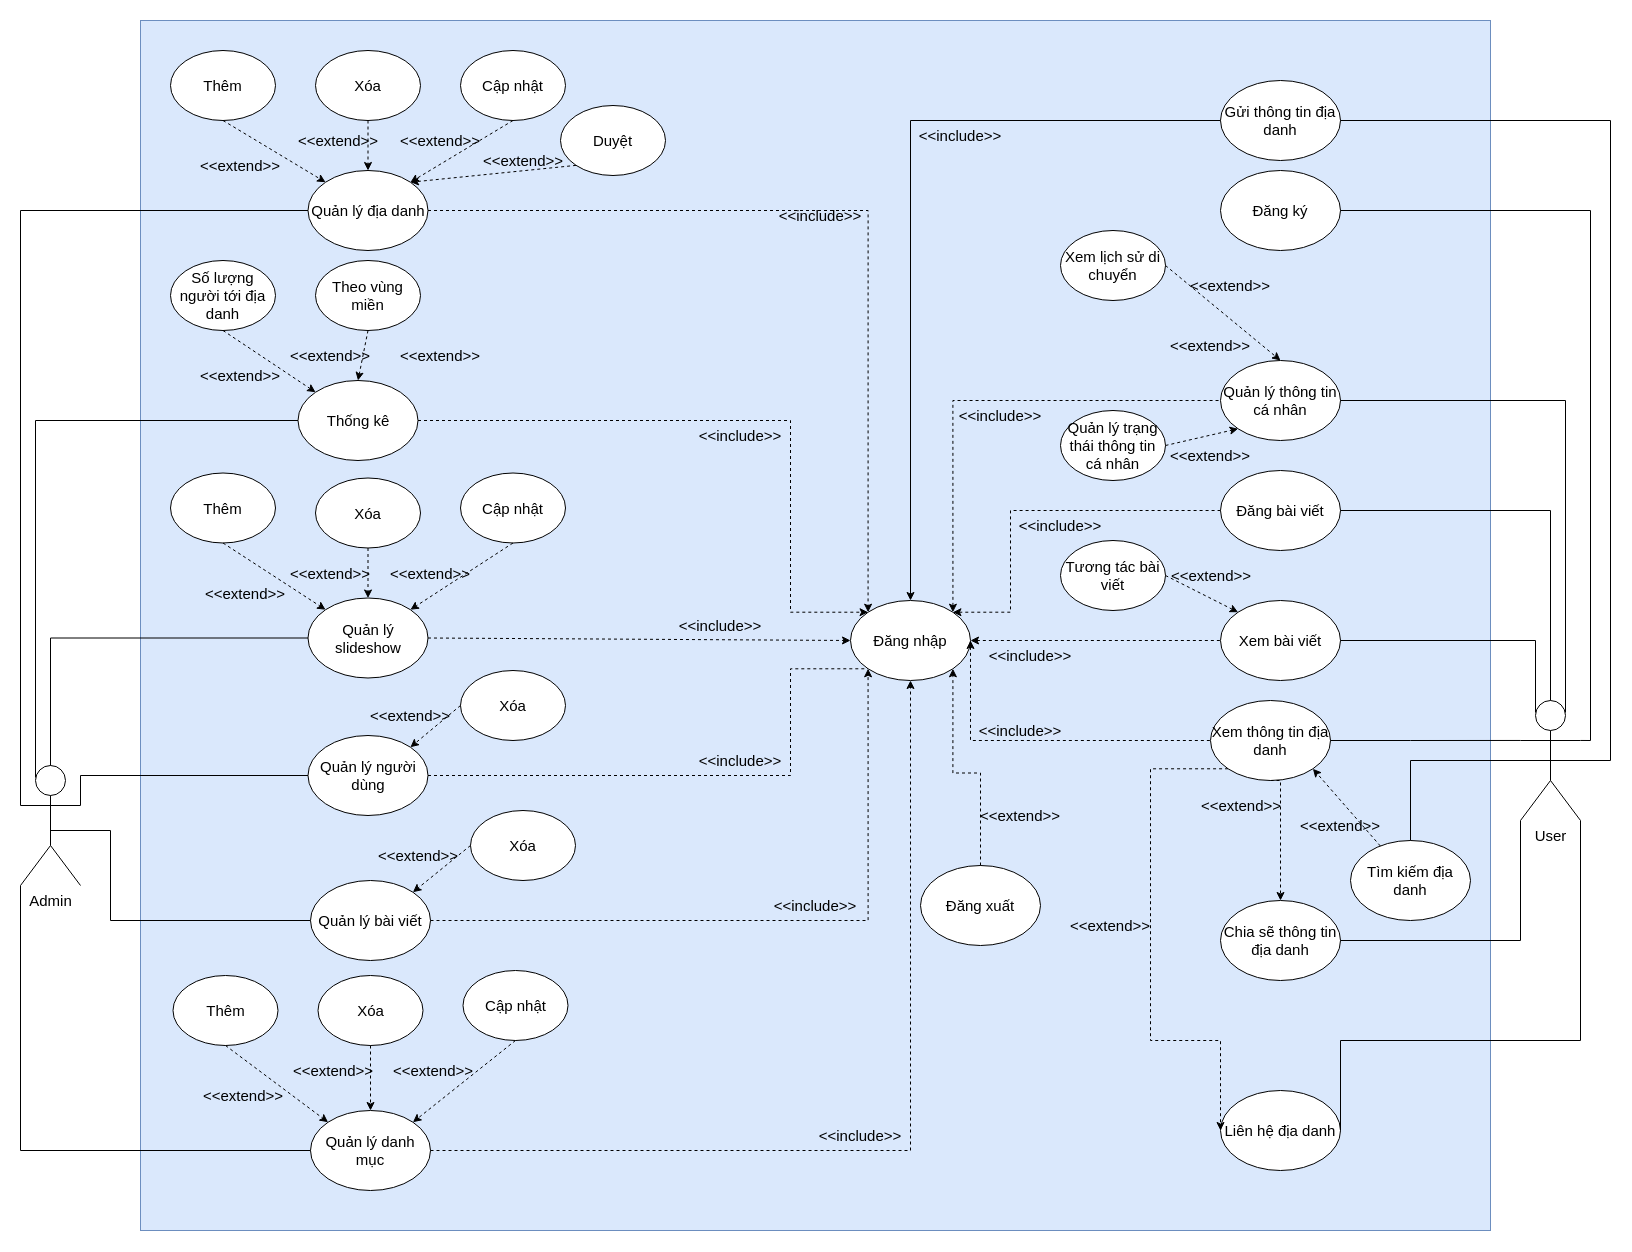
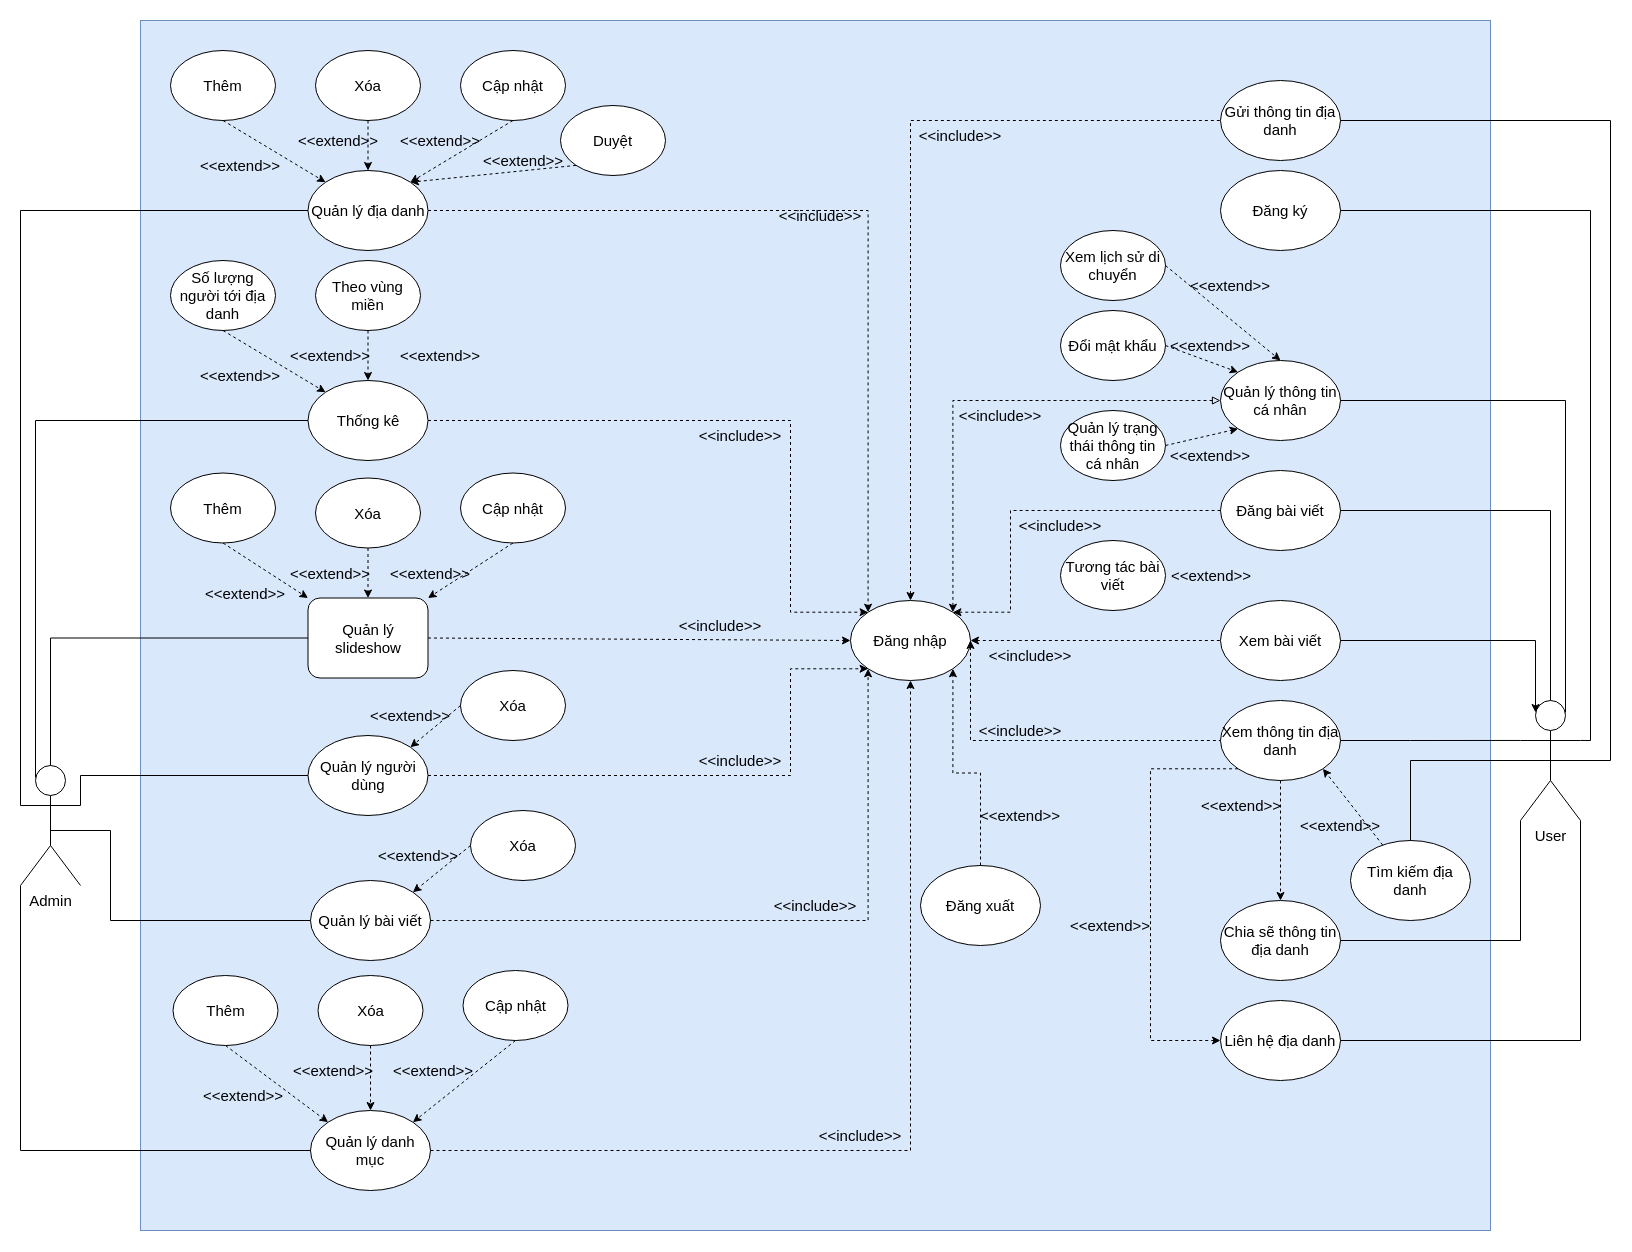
(911, 203) -> (911, 203)
none -> (1113, 346)
none -> (1199, 358)
(1215, 401) -> (1211, 401)
(358, 421) -> (368, 421)
(1199, 592) -> none
(368, 638) -> (368, 638)
(863, 669) -> (860, 669)
(1536, 706) -> (1536, 704)
(1271, 741) -> (1281, 741)
(1281, 1131) -> (1281, 1041)
